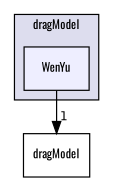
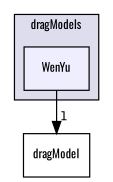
(57, 26) -> (57, 26)
